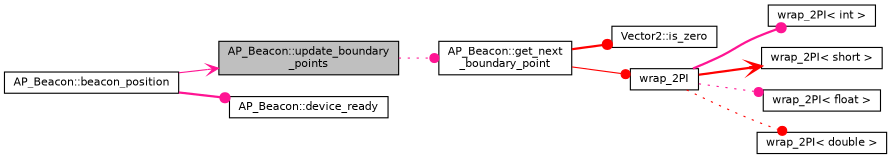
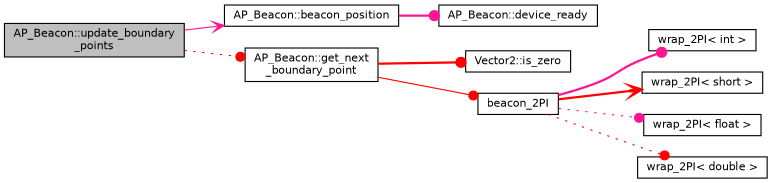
(414, 58) -> (210, 53)
(193, 71) -> (199, 28)
(664, 79) -> (518, 104)
